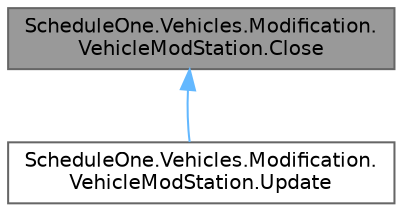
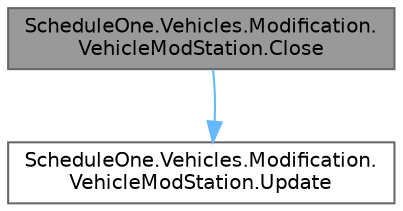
(188, 116) -> (215, 96)
